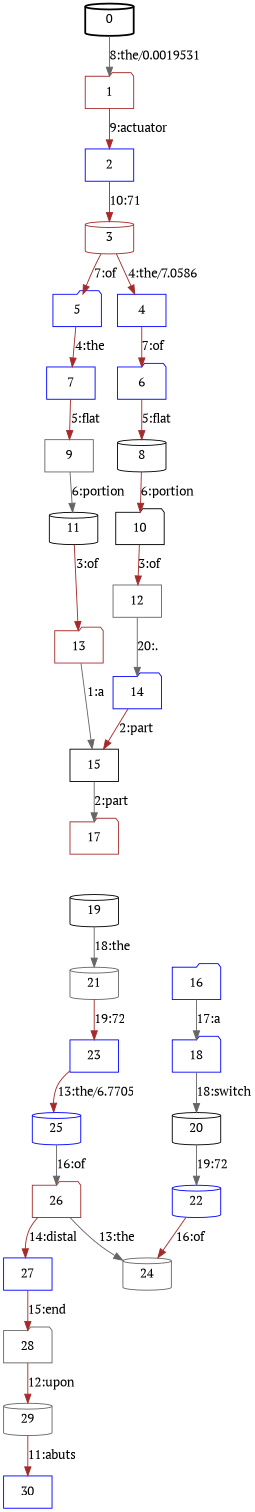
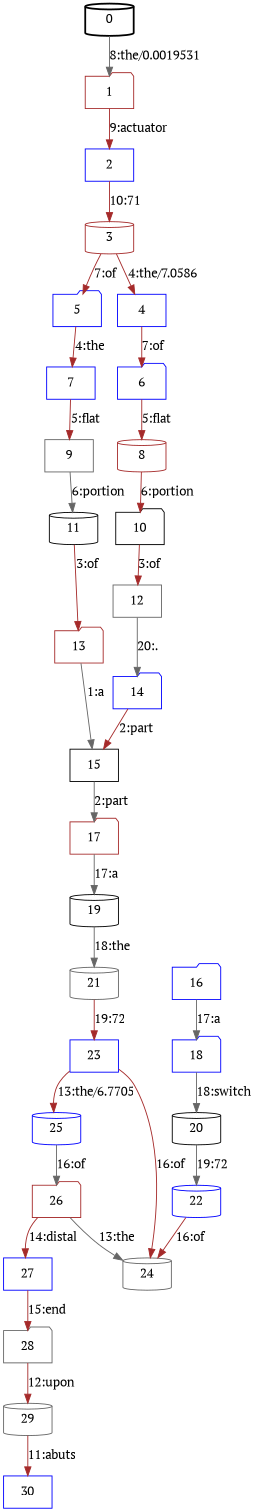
(142, 456) -> (142, 456)
none -> (94, 870)
none -> (155, 1154)
